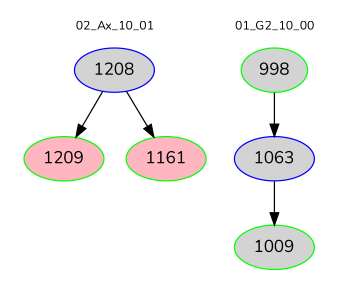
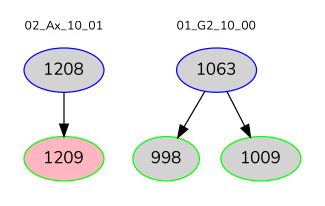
(274, 108) -> (194, 109)
(166, 159) -> none
